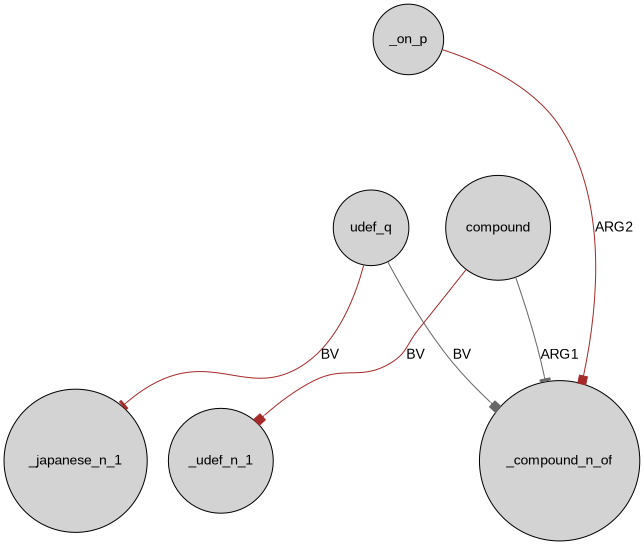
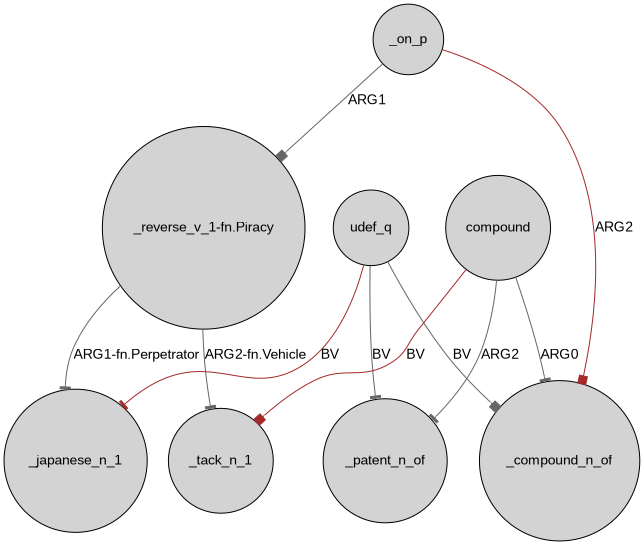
none -> (204, 228)
(560, 355) -> (560, 355)
(221, 461) -> (221, 461)
none -> (385, 461)
